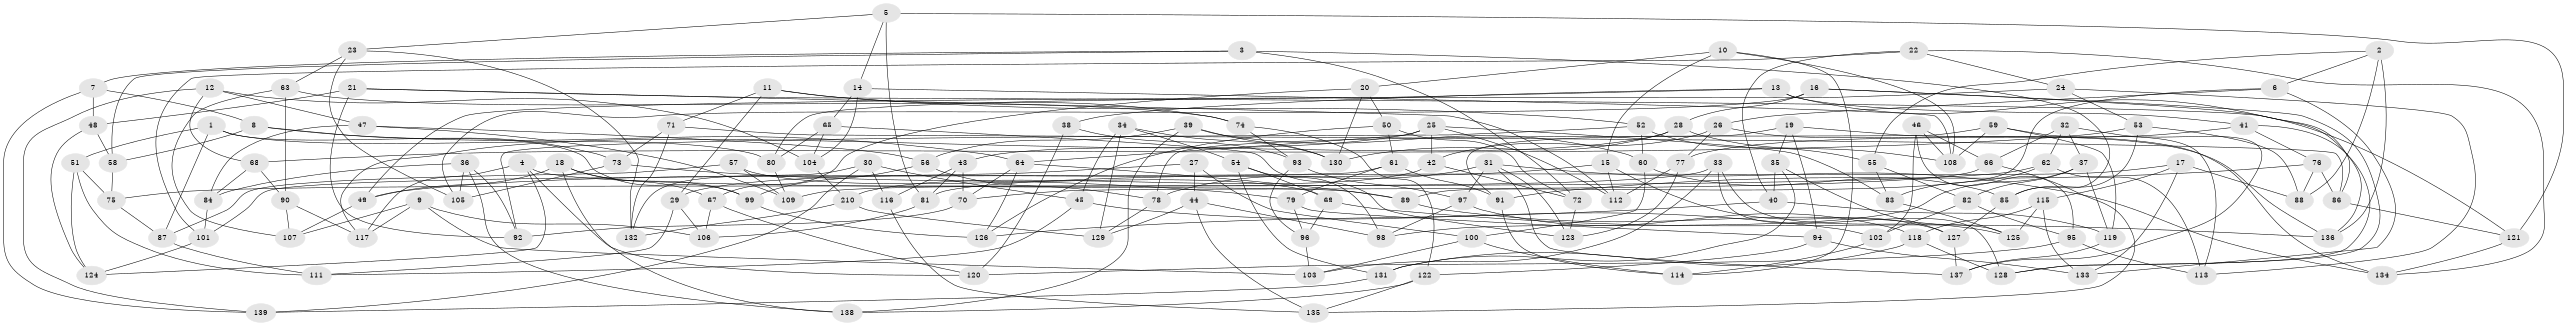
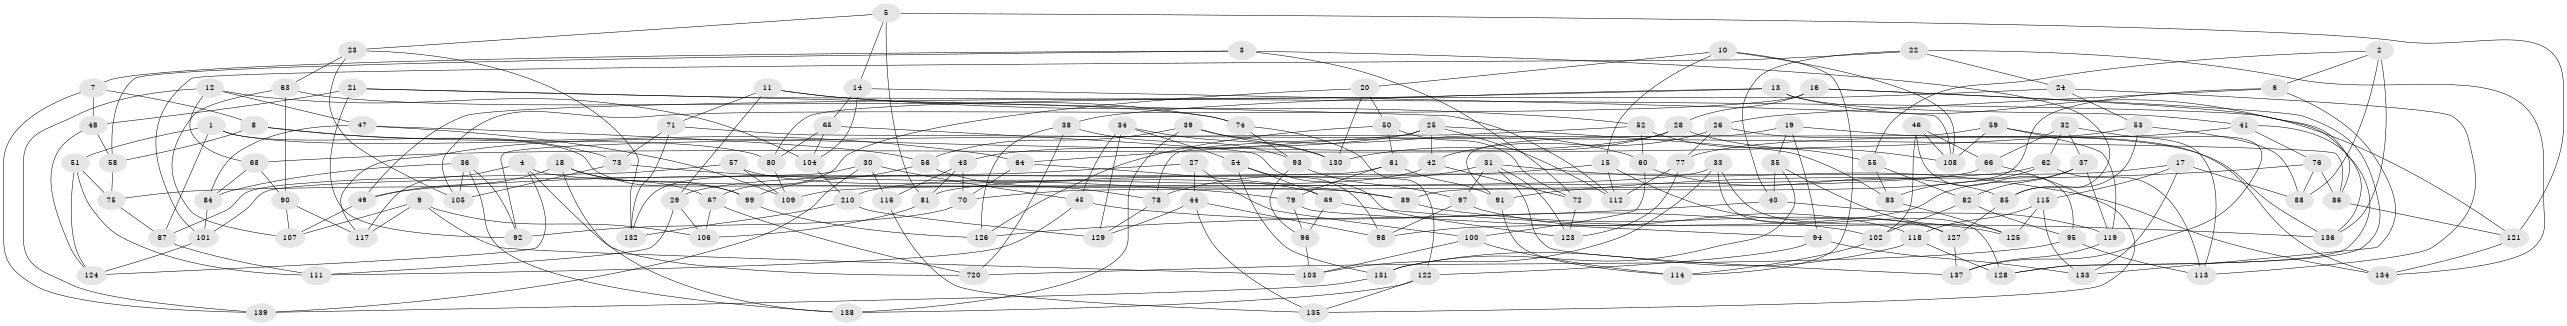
(1003, 201) -> (996, 162)
(974, 276) -> (974, 276)
